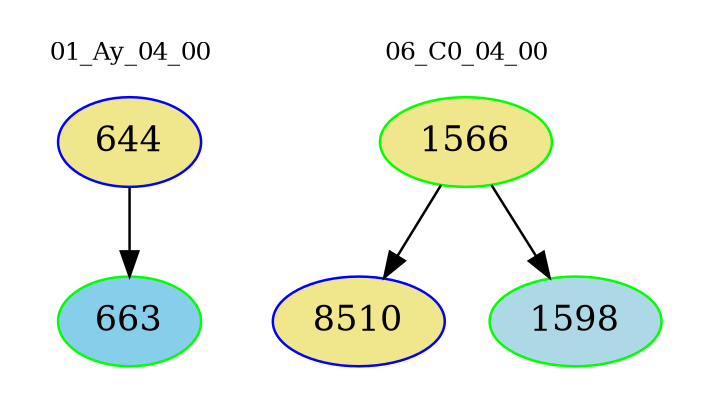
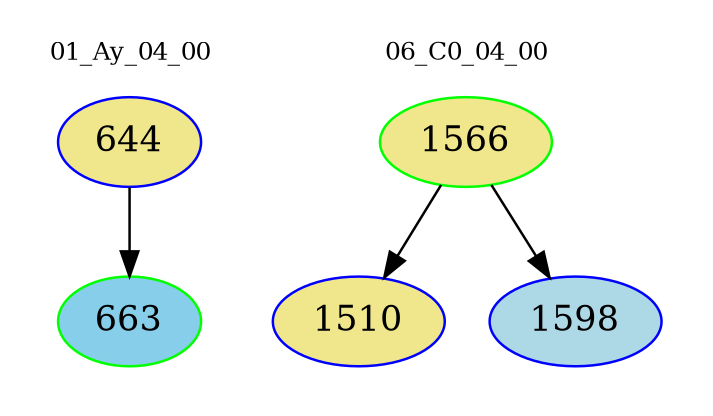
(359, 321) -> (359, 321)
(576, 321) -> (576, 321)
